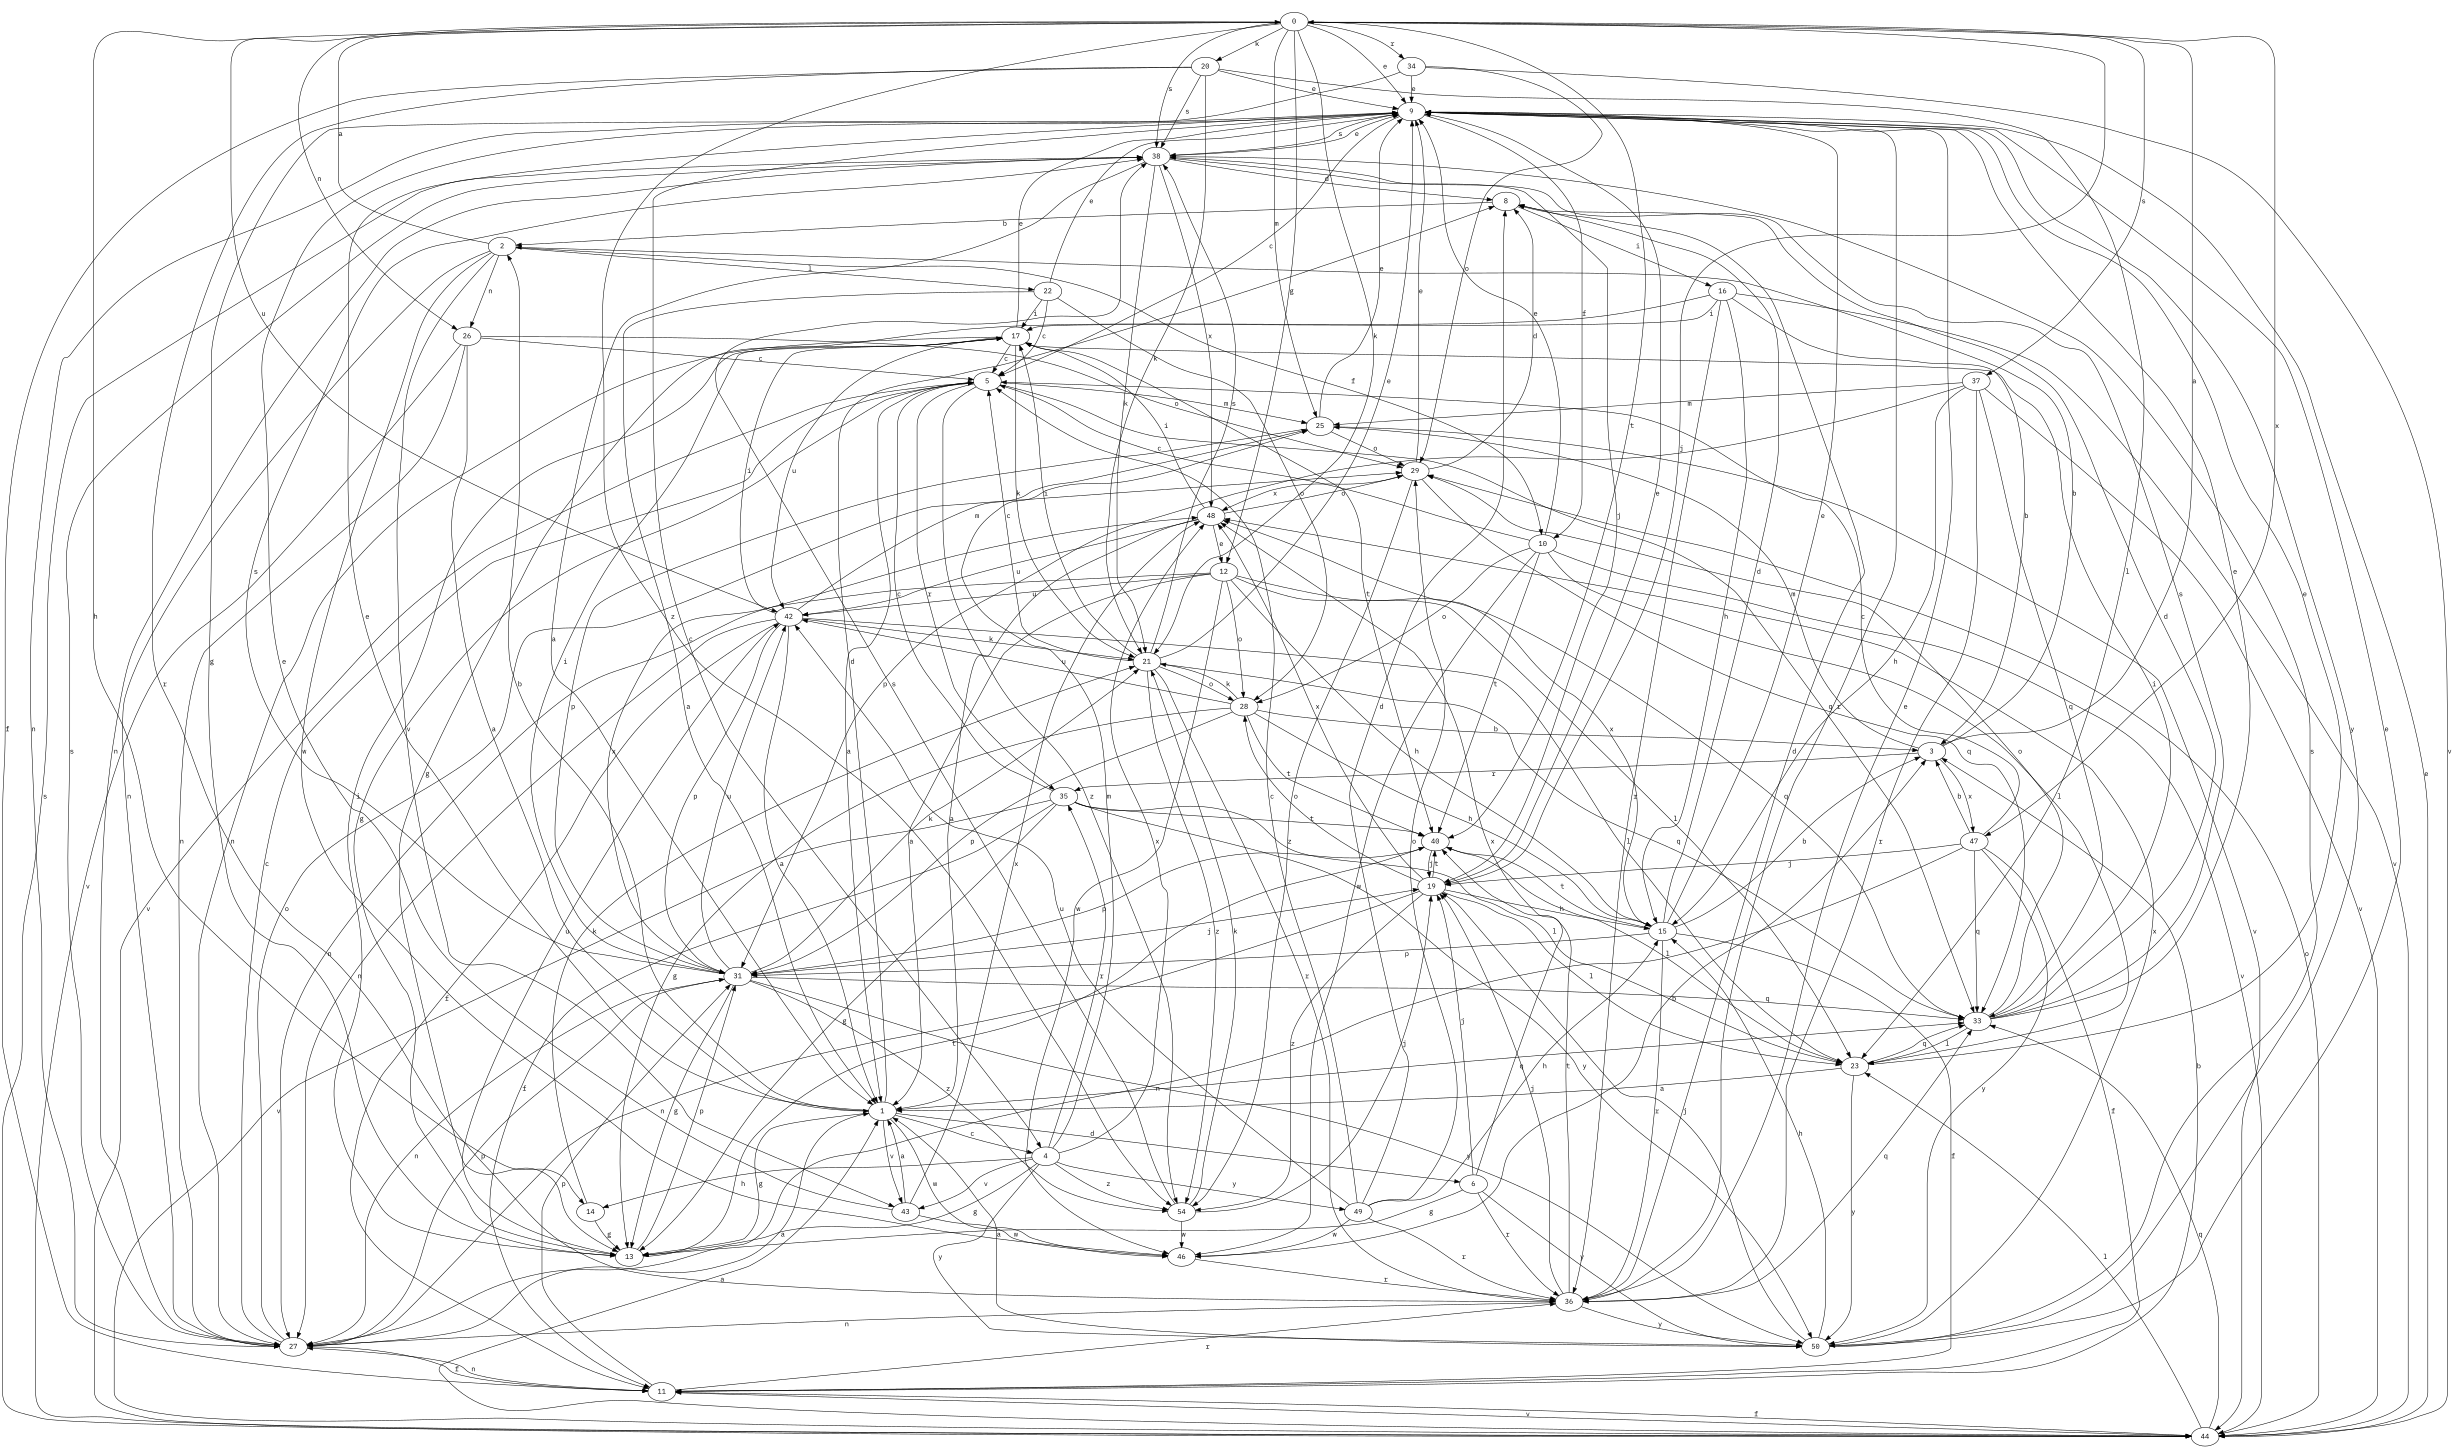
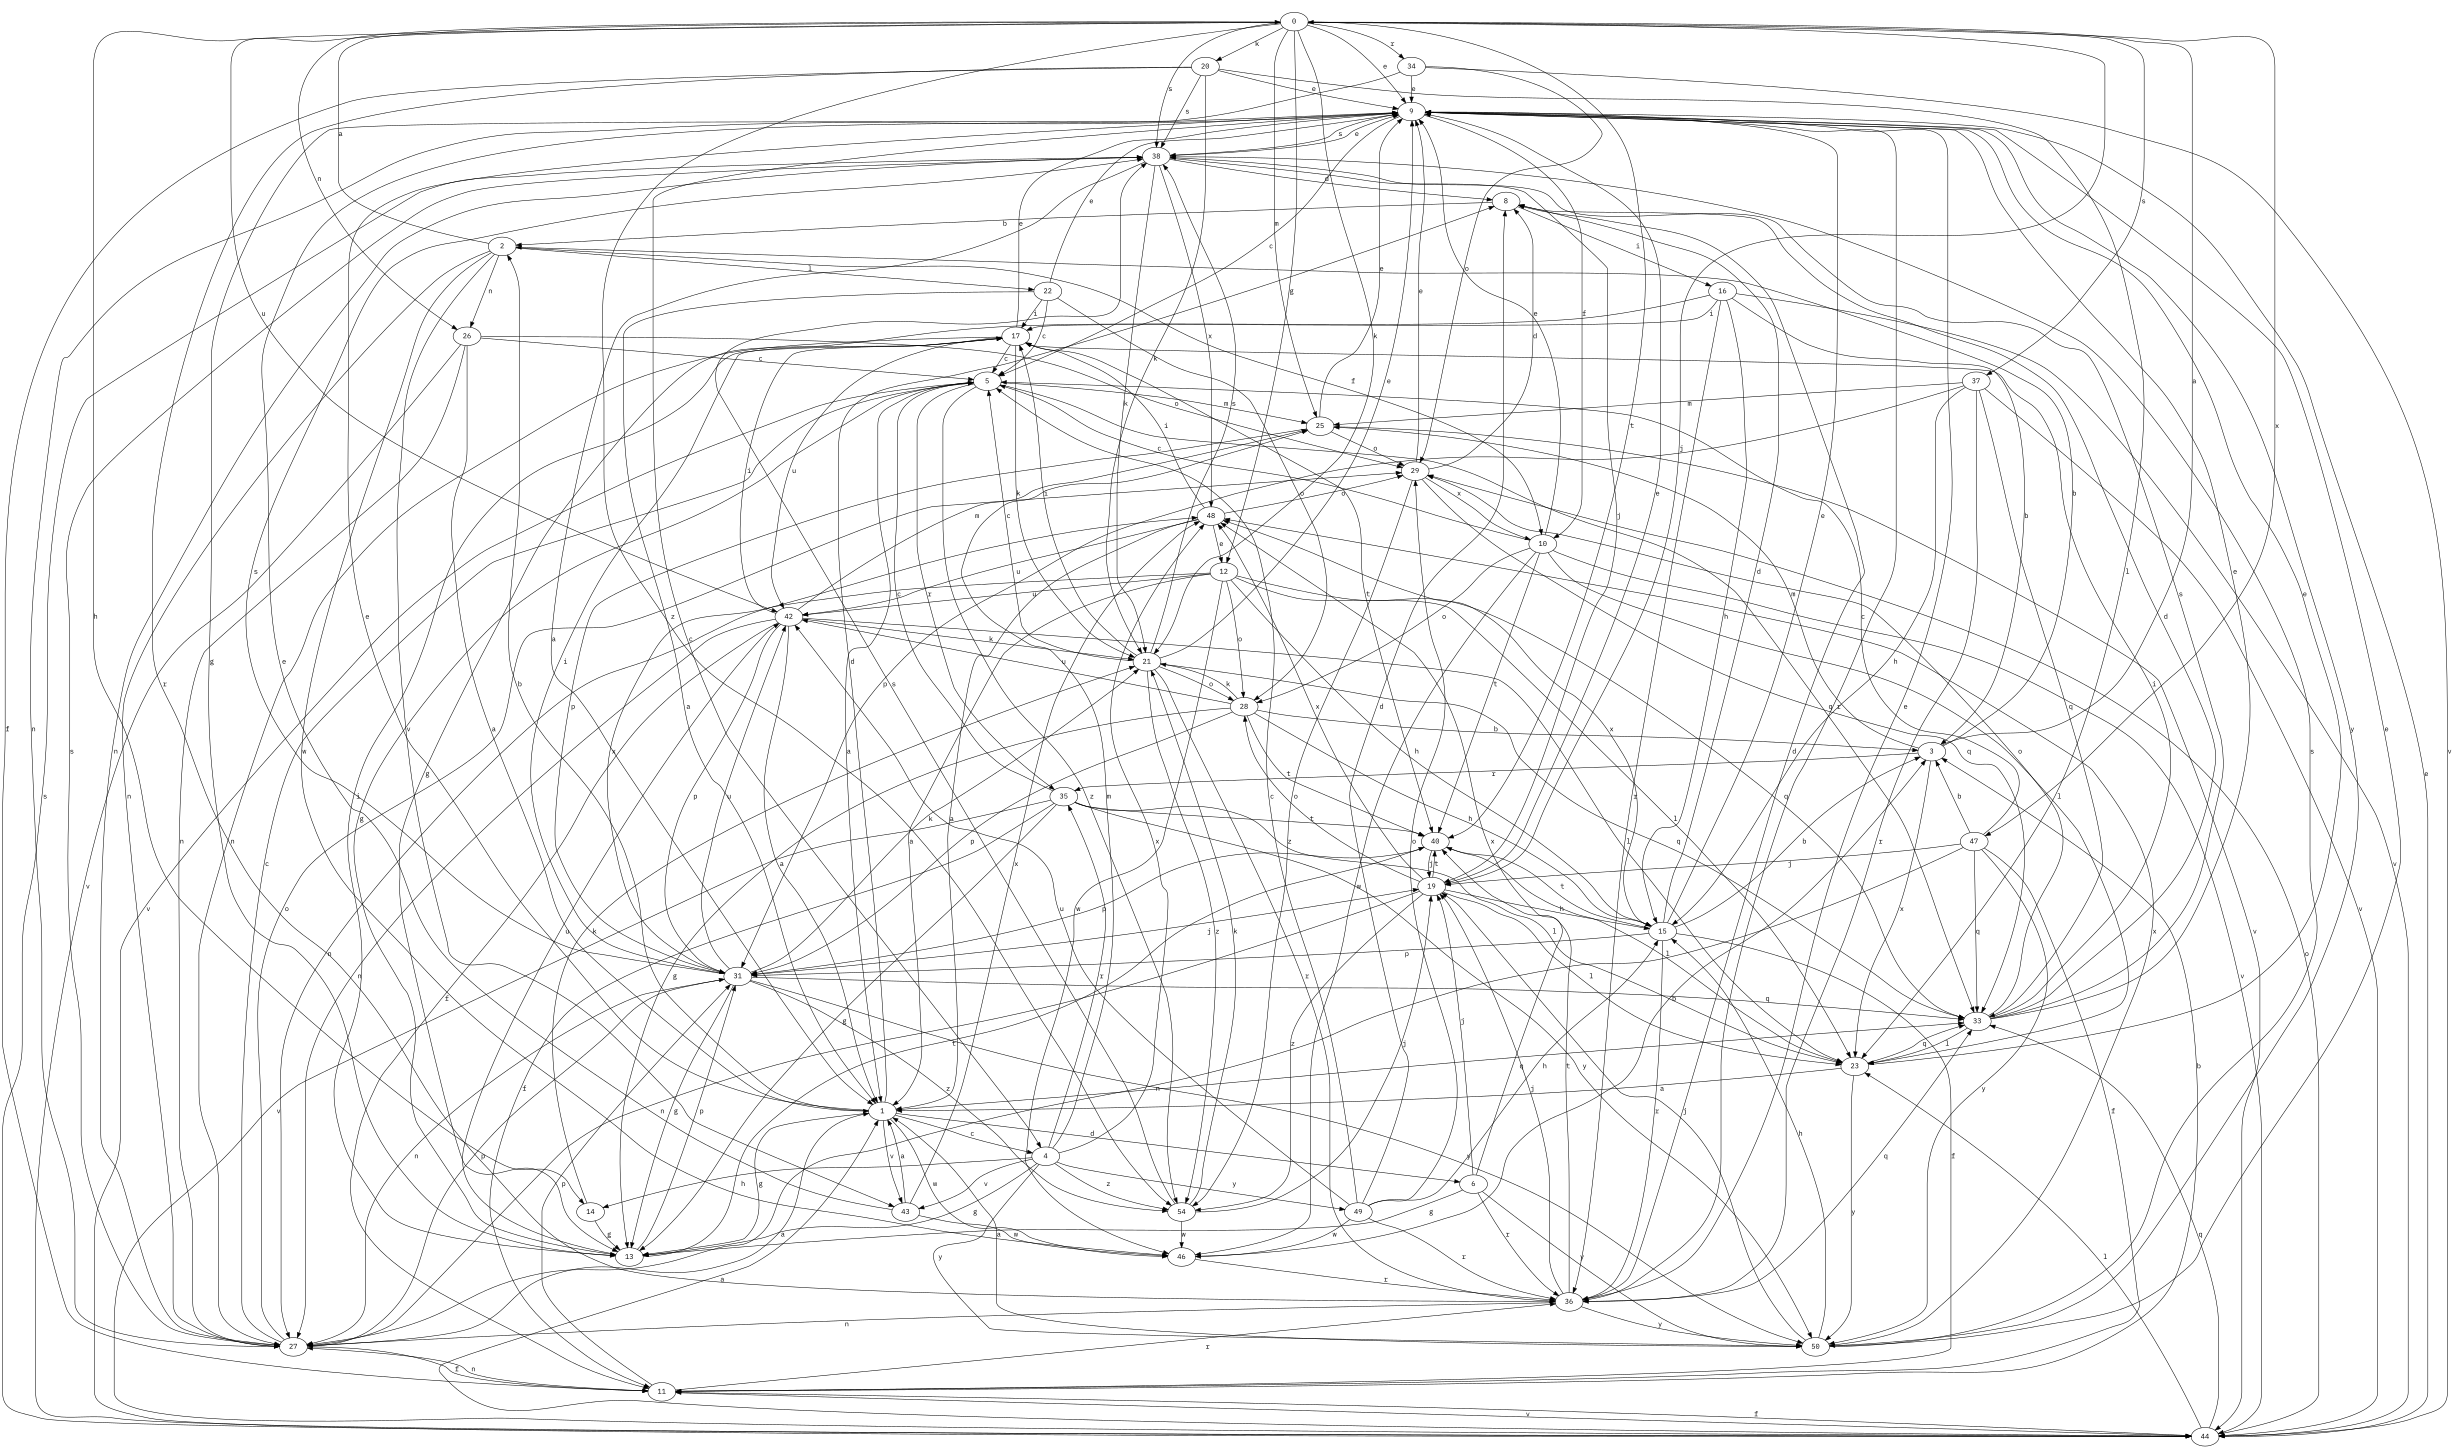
(1304, 485) -> (1475, 509)
(1963, 790) -> (1899, 909)
